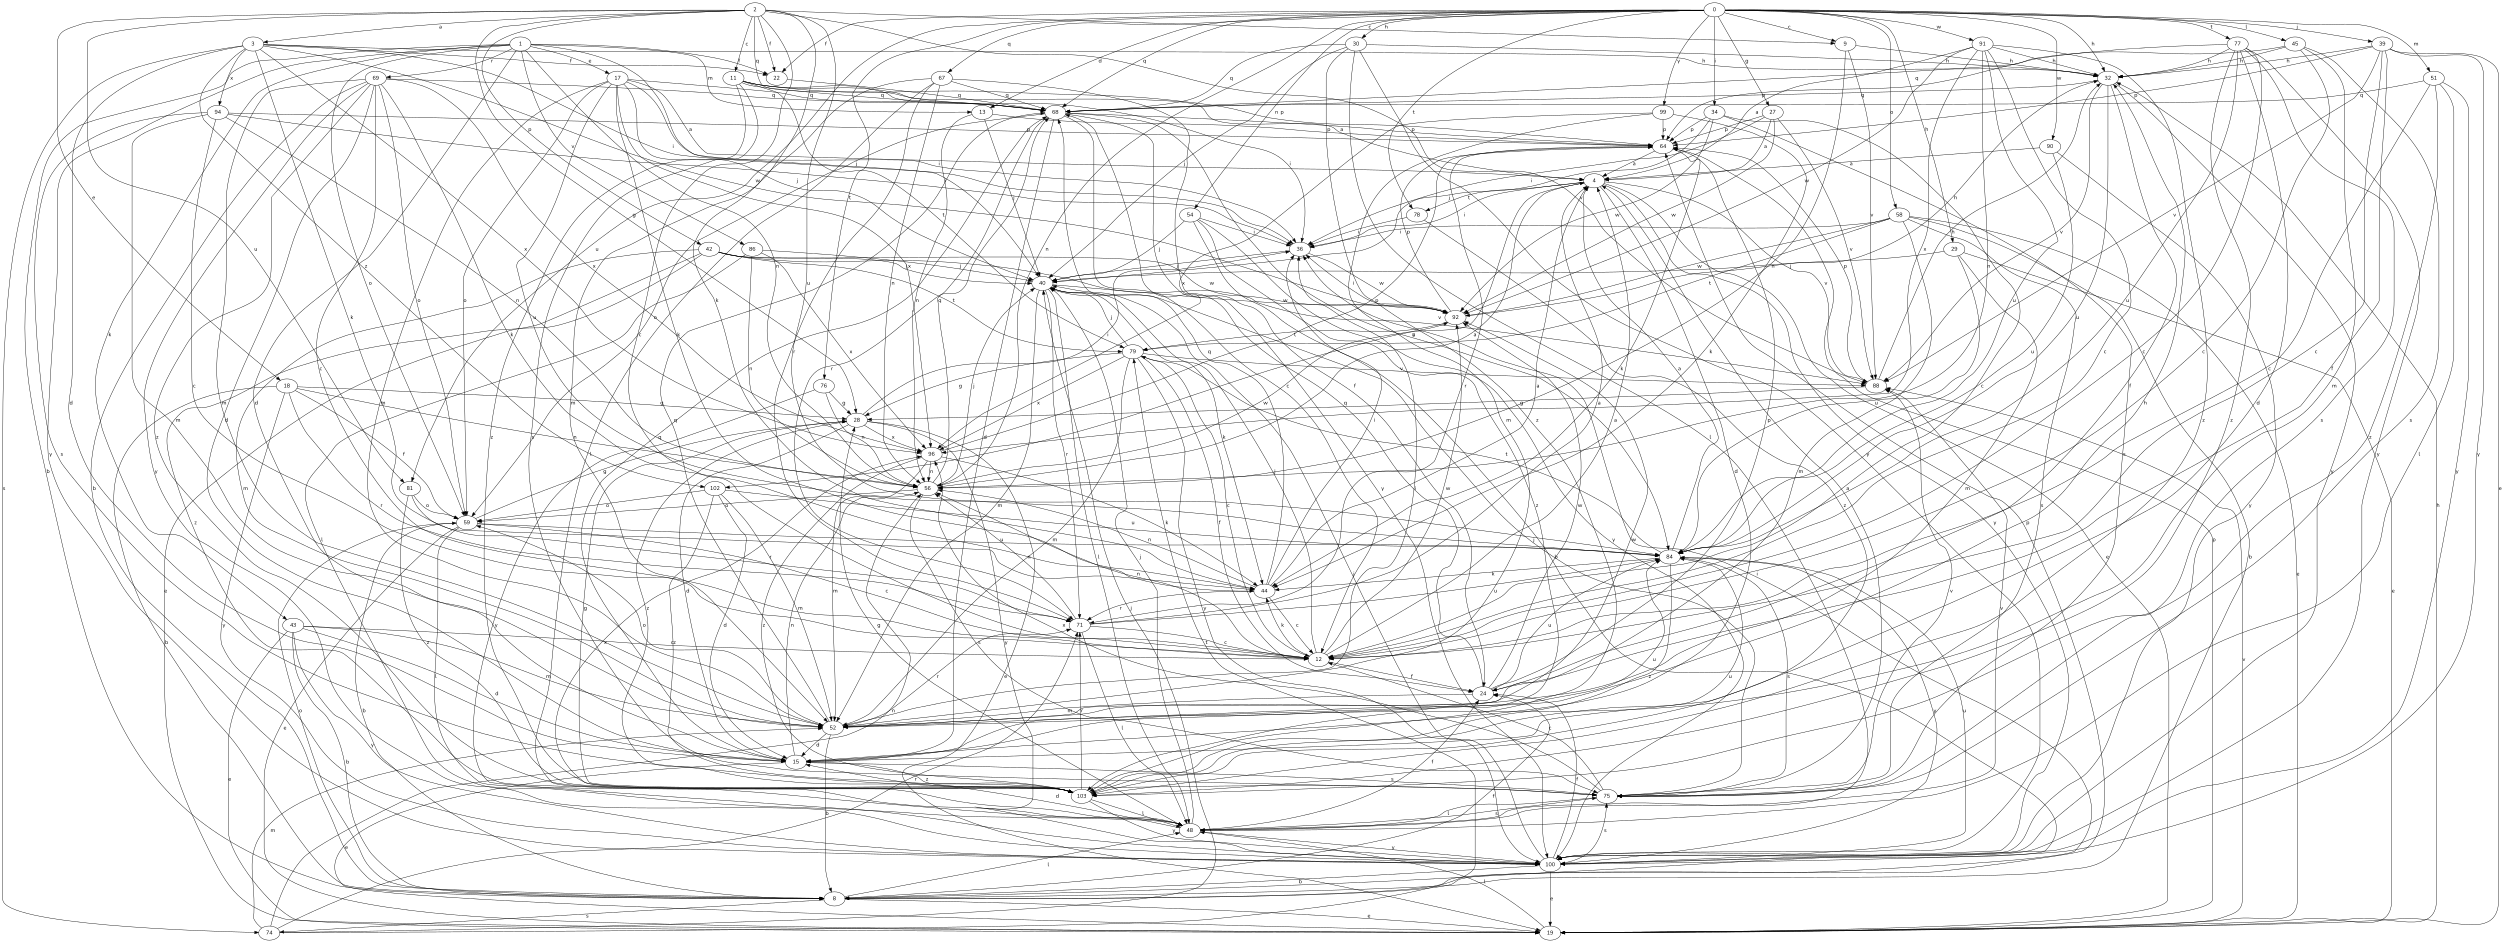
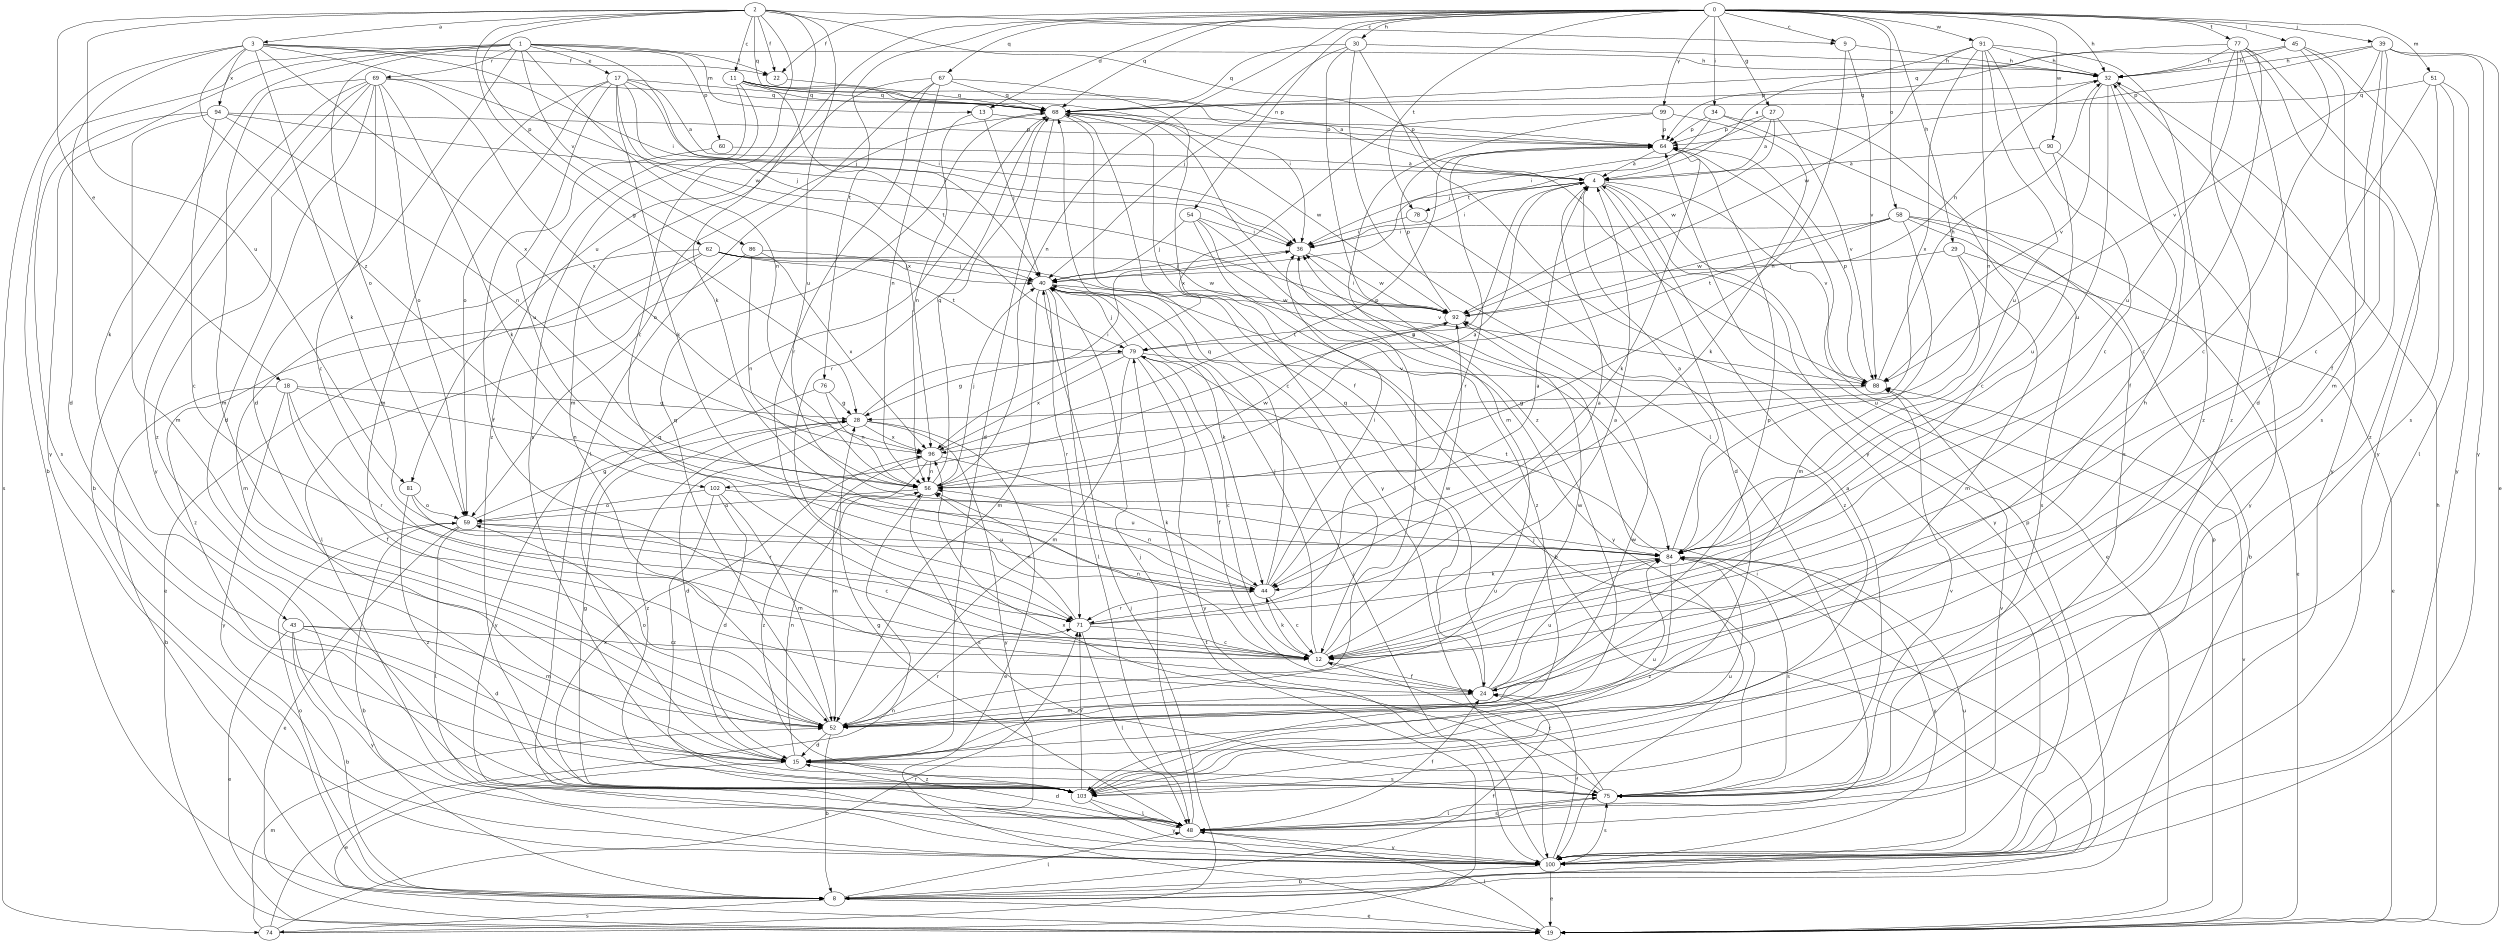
none -> (722, 147)
(1601, 212) -> (1265, 187)
(709, 249) -> (709, 249)
(383, 445) -> (827, 659)
